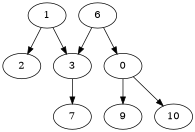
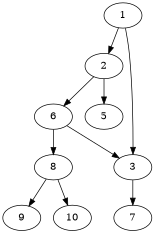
(123, 66) -> (53, 167)
none -> (81, 89)
none -> (104, 117)
